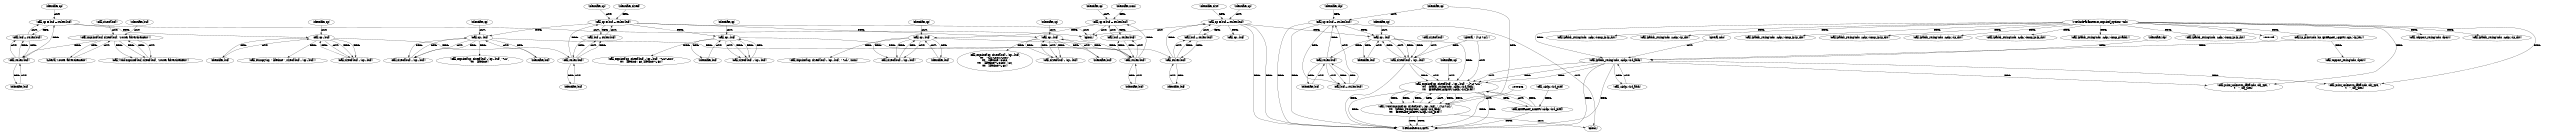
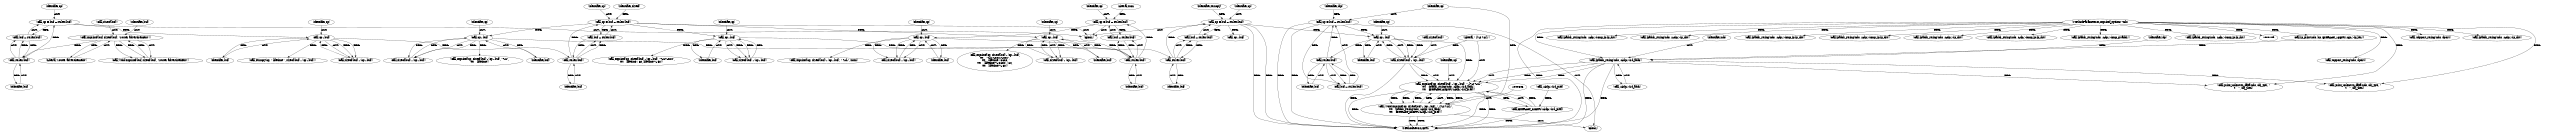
(1126, 7) -> (1126, 7)
(1209, 7) -> (1209, 7)
none -> (1661, 25)
(2240, 30) -> (2240, 30)
(1717, 38) -> (1717, 38)
(2337, 49) -> (2326, 28)
